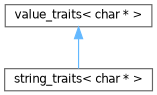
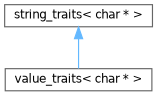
(79, 54) -> (79, 54)
